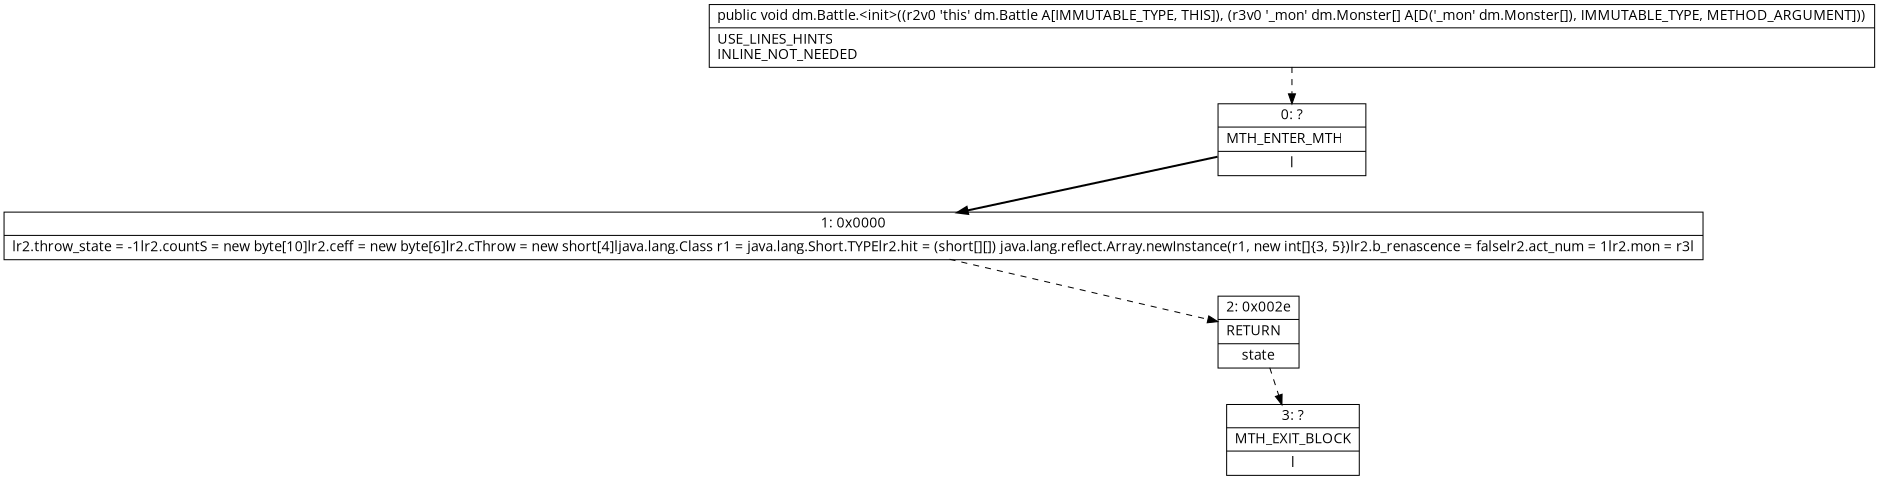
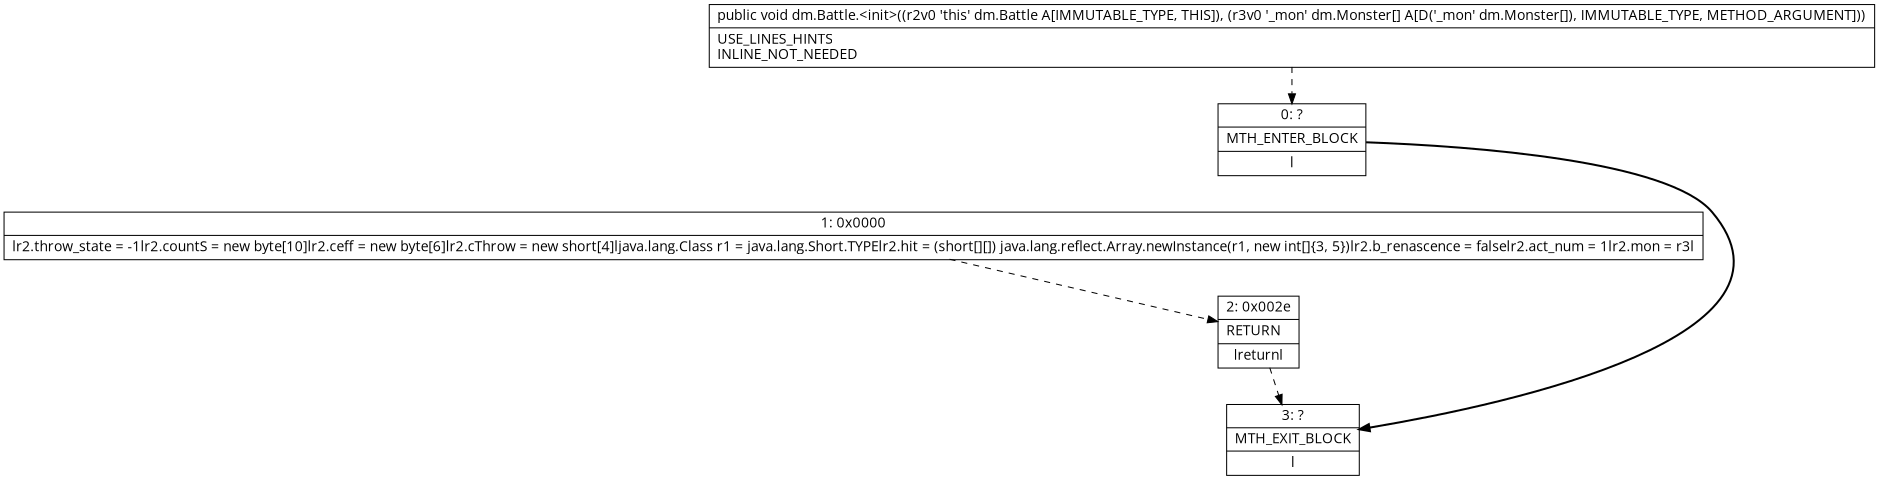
(1285, 139) -> (1292, 139)
(1093, 184) -> (1731, 264)
(1259, 355) -> (1259, 355)
